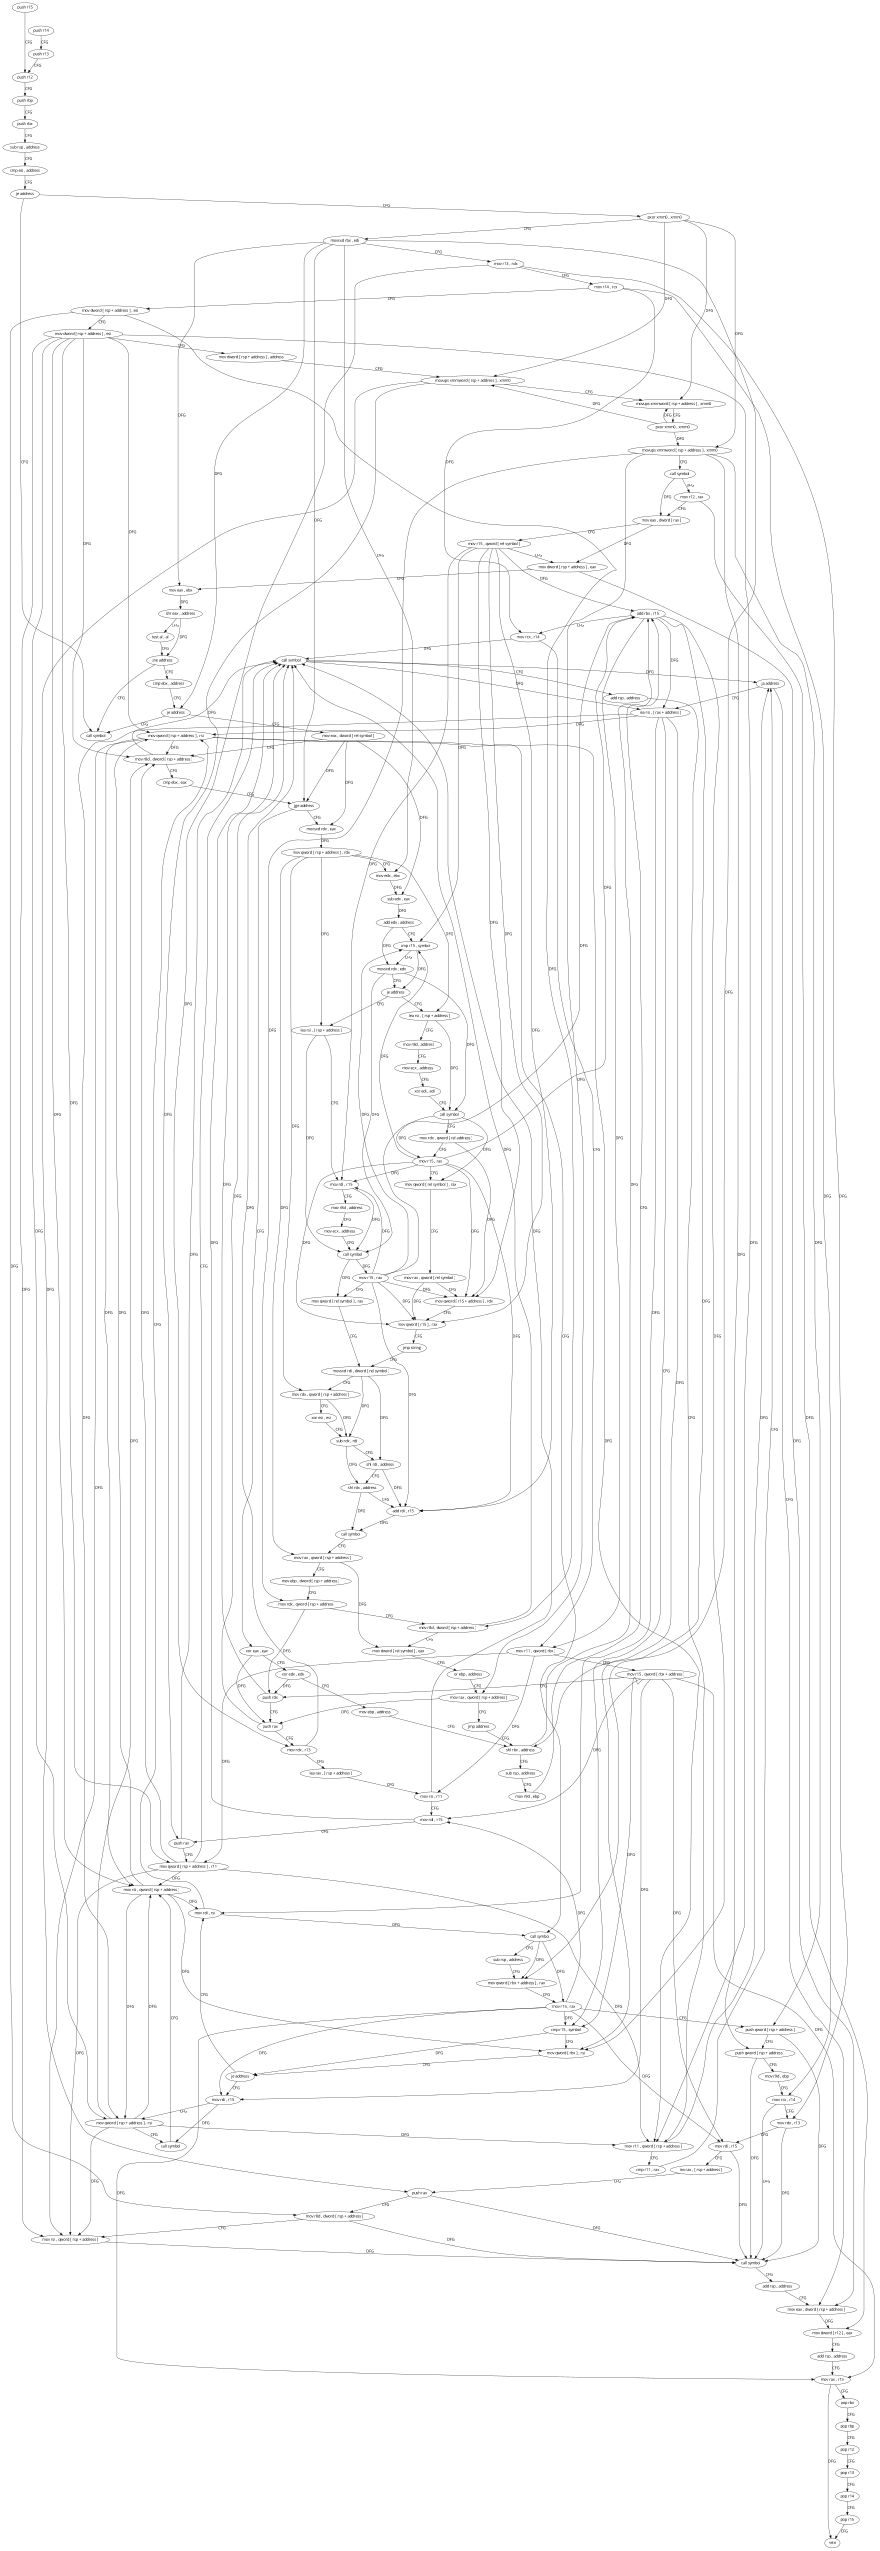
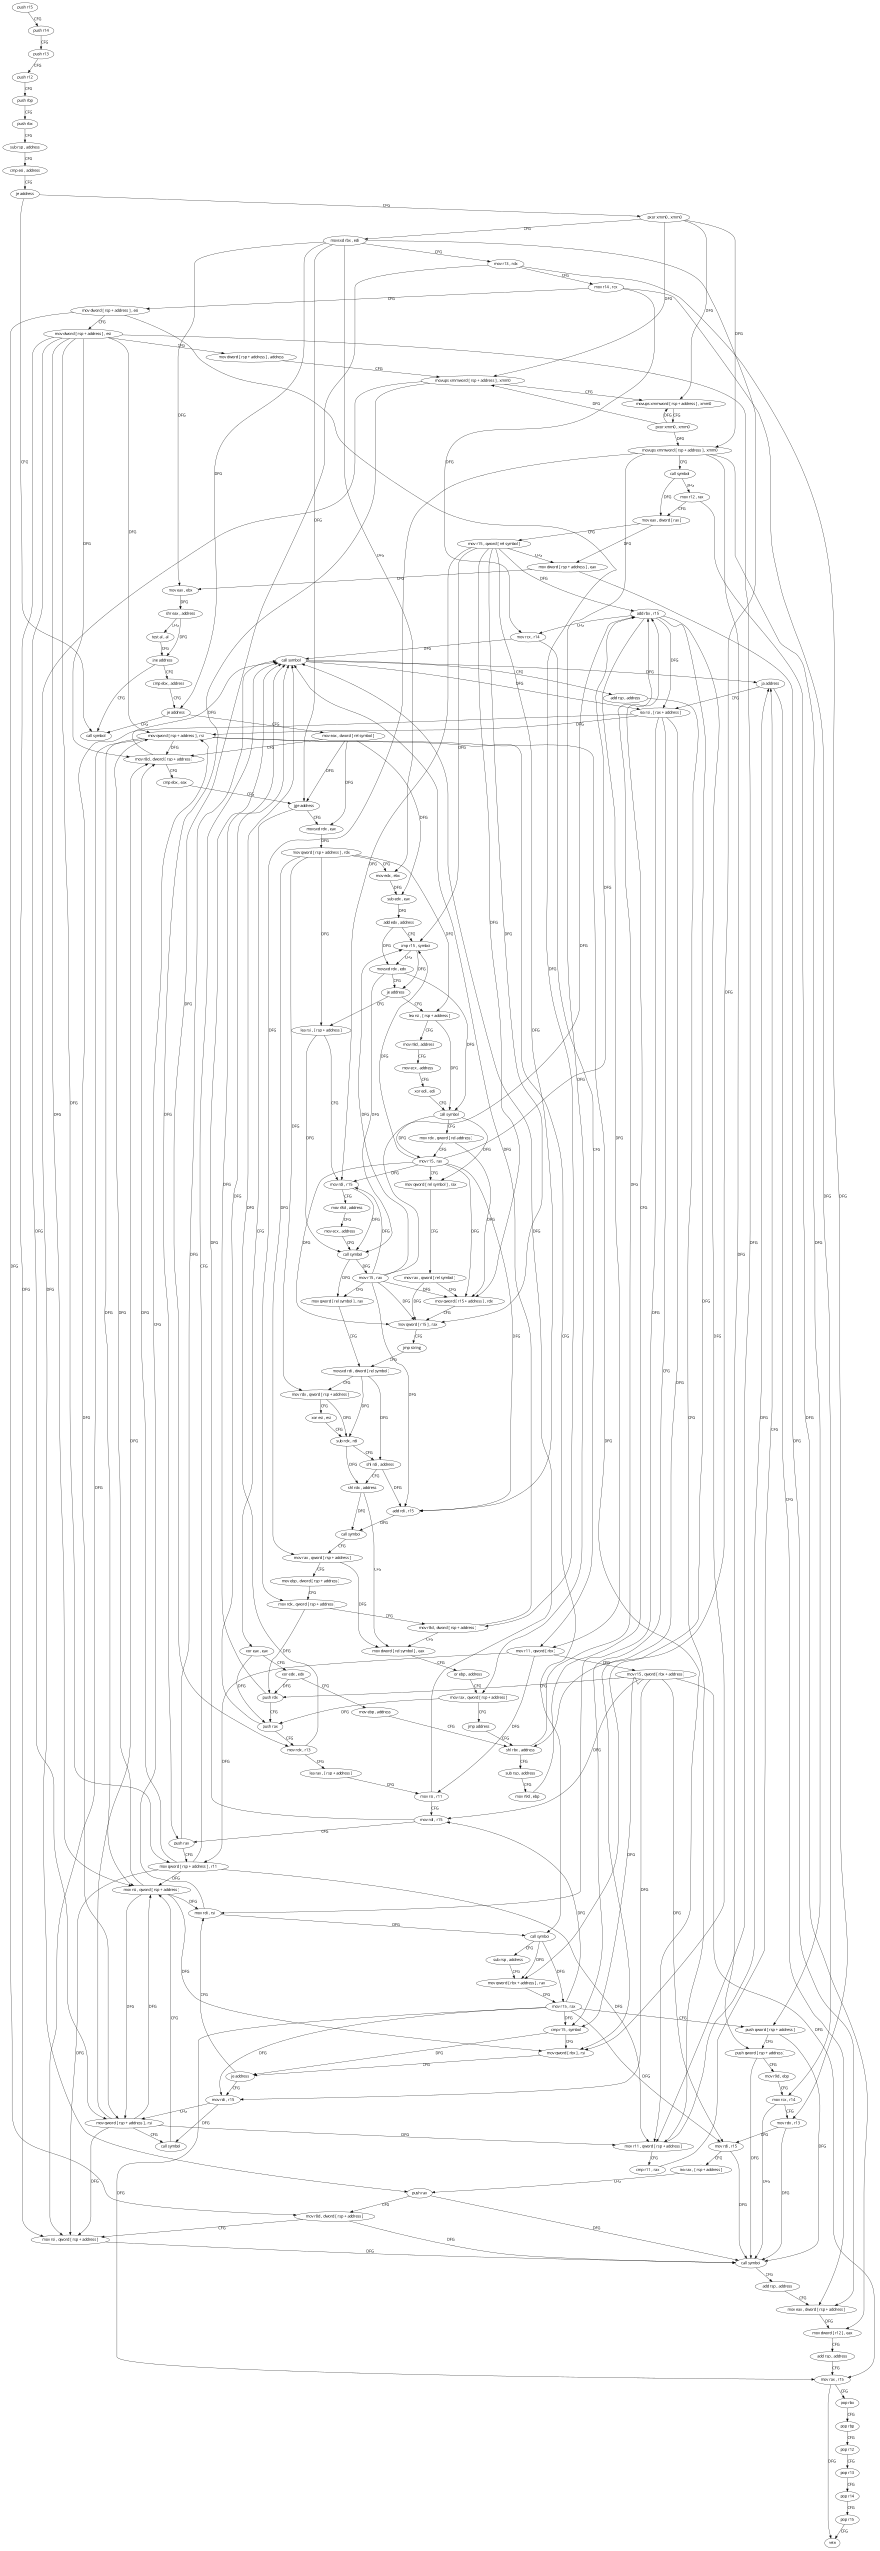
(25, 41) -> (32, 18)
(380, 1500) -> (374, 1571)
